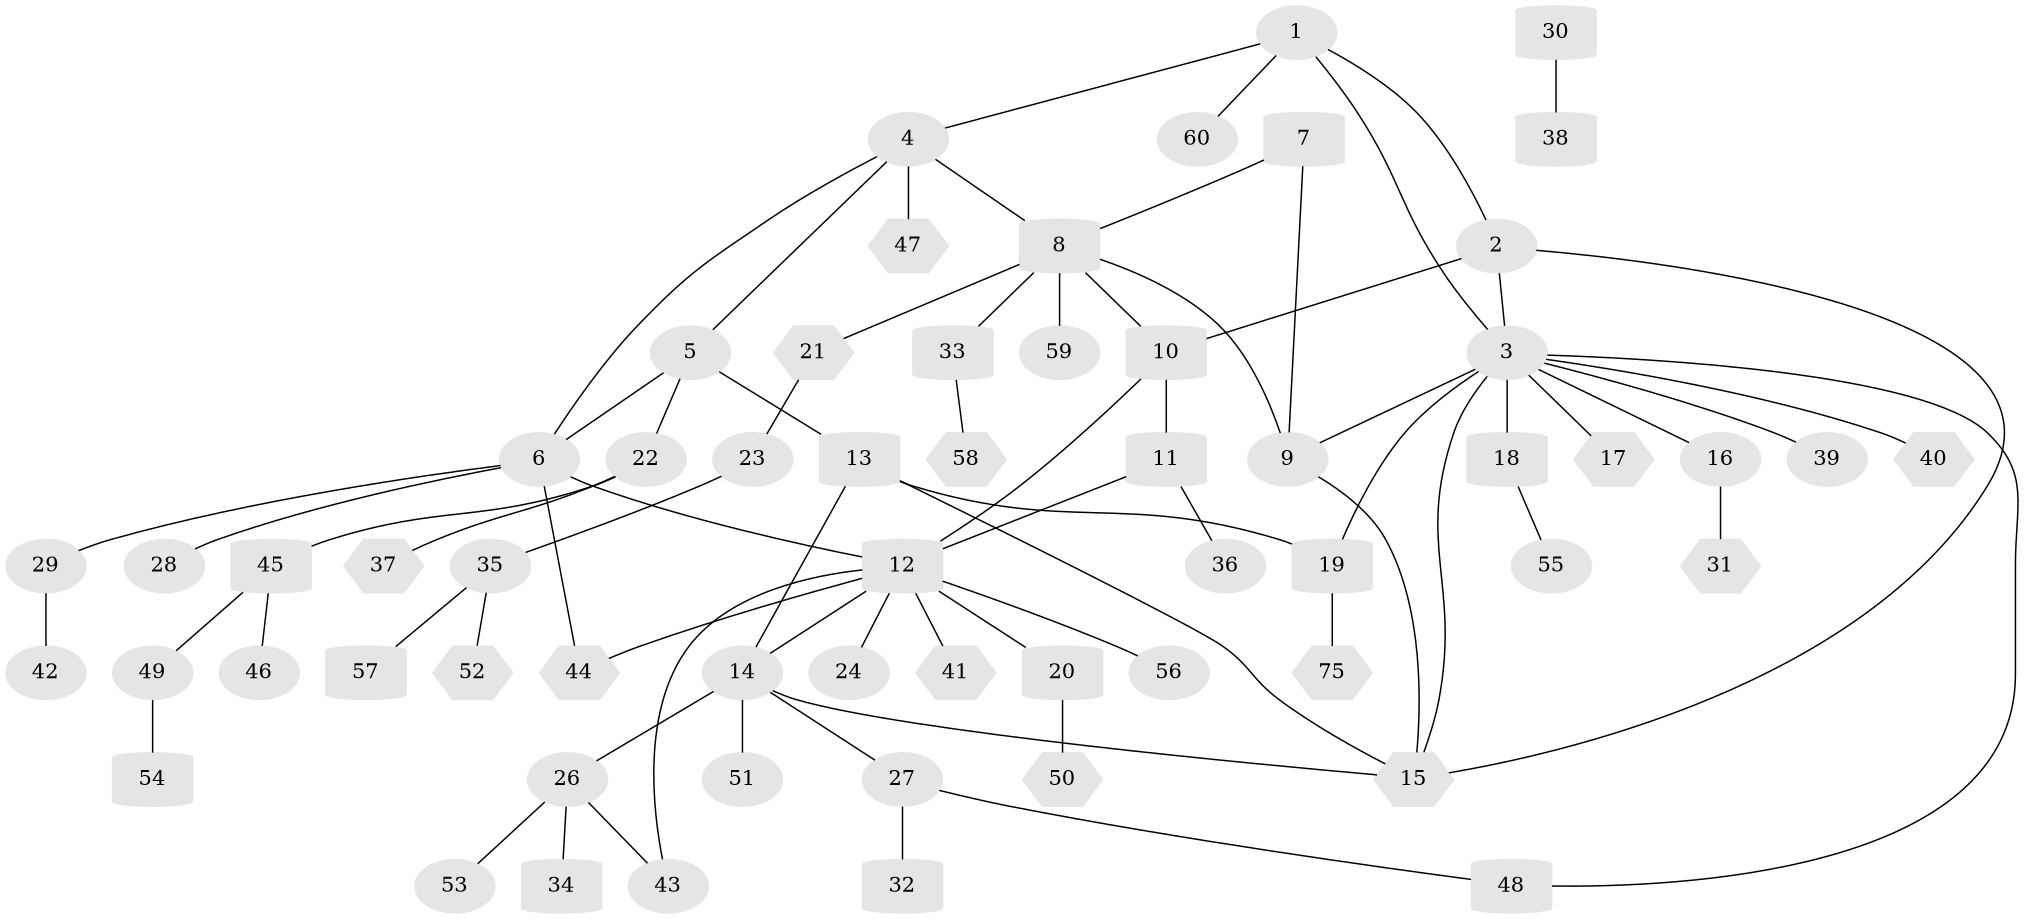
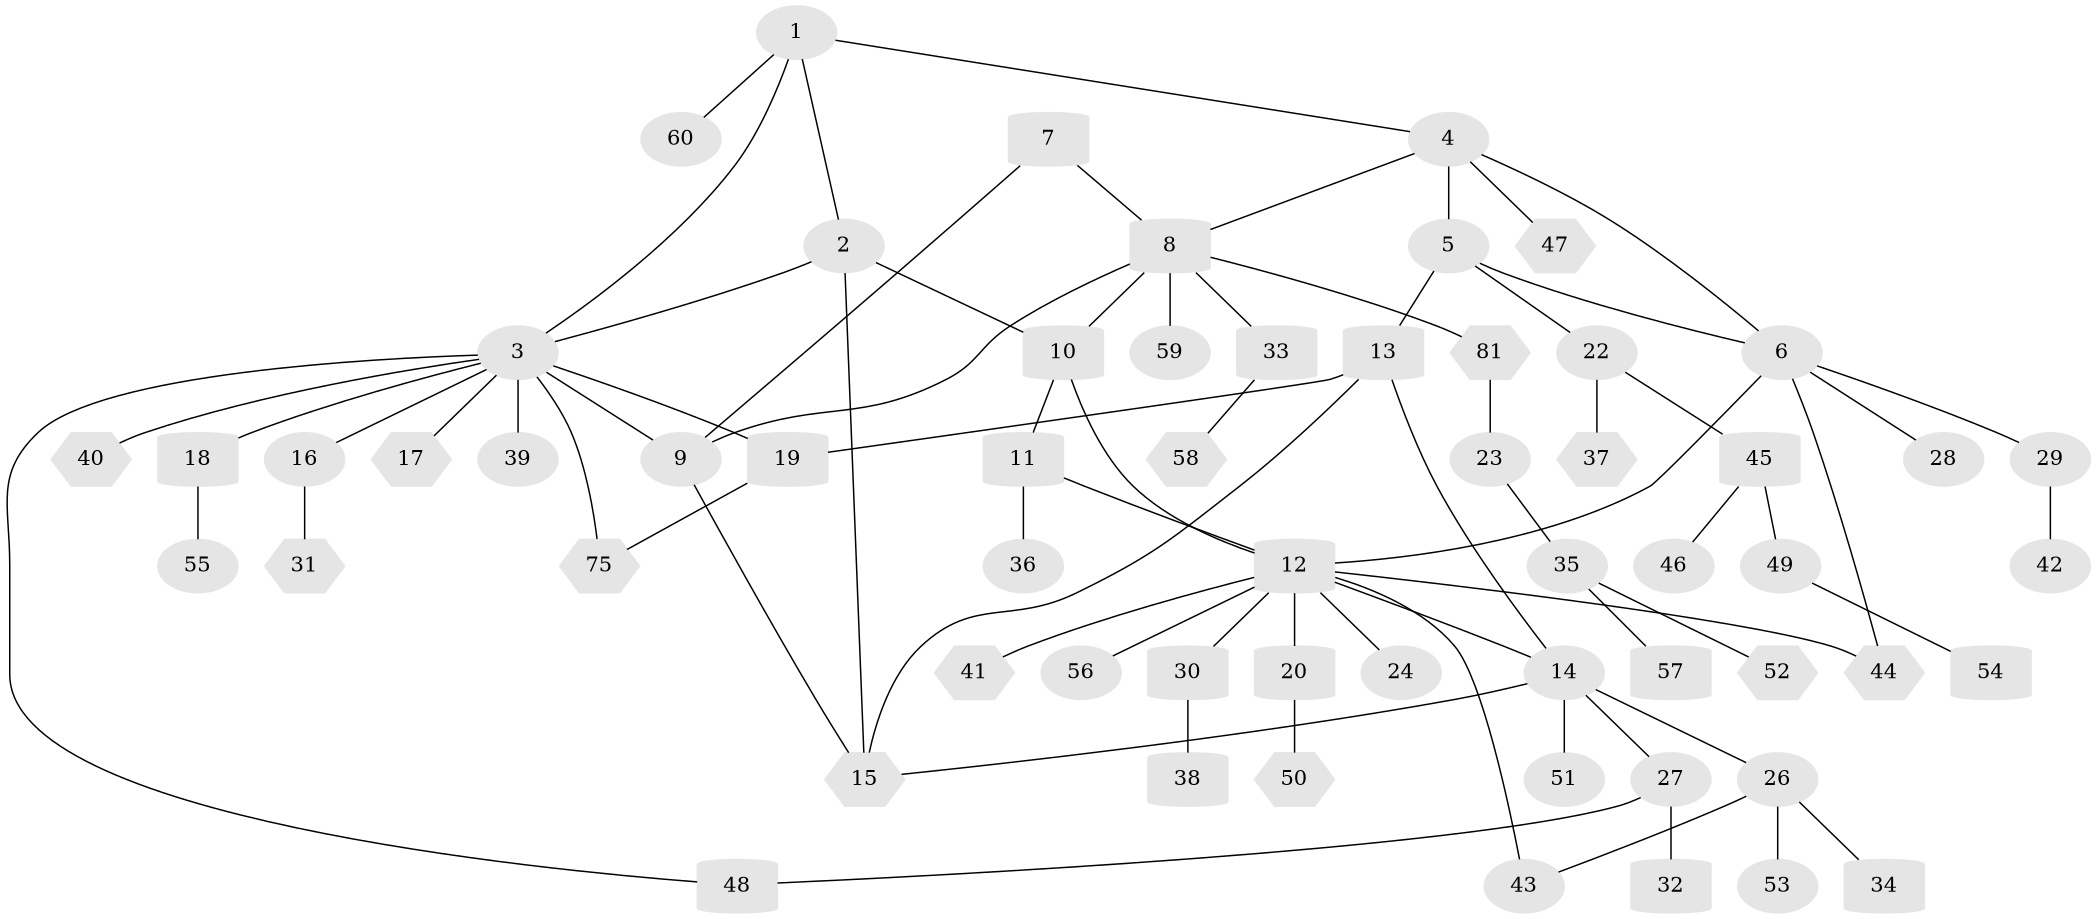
(814, 353) -> (1490, 353)
(1440, 560) -> (579, 453)
none -> (1241, 620)
